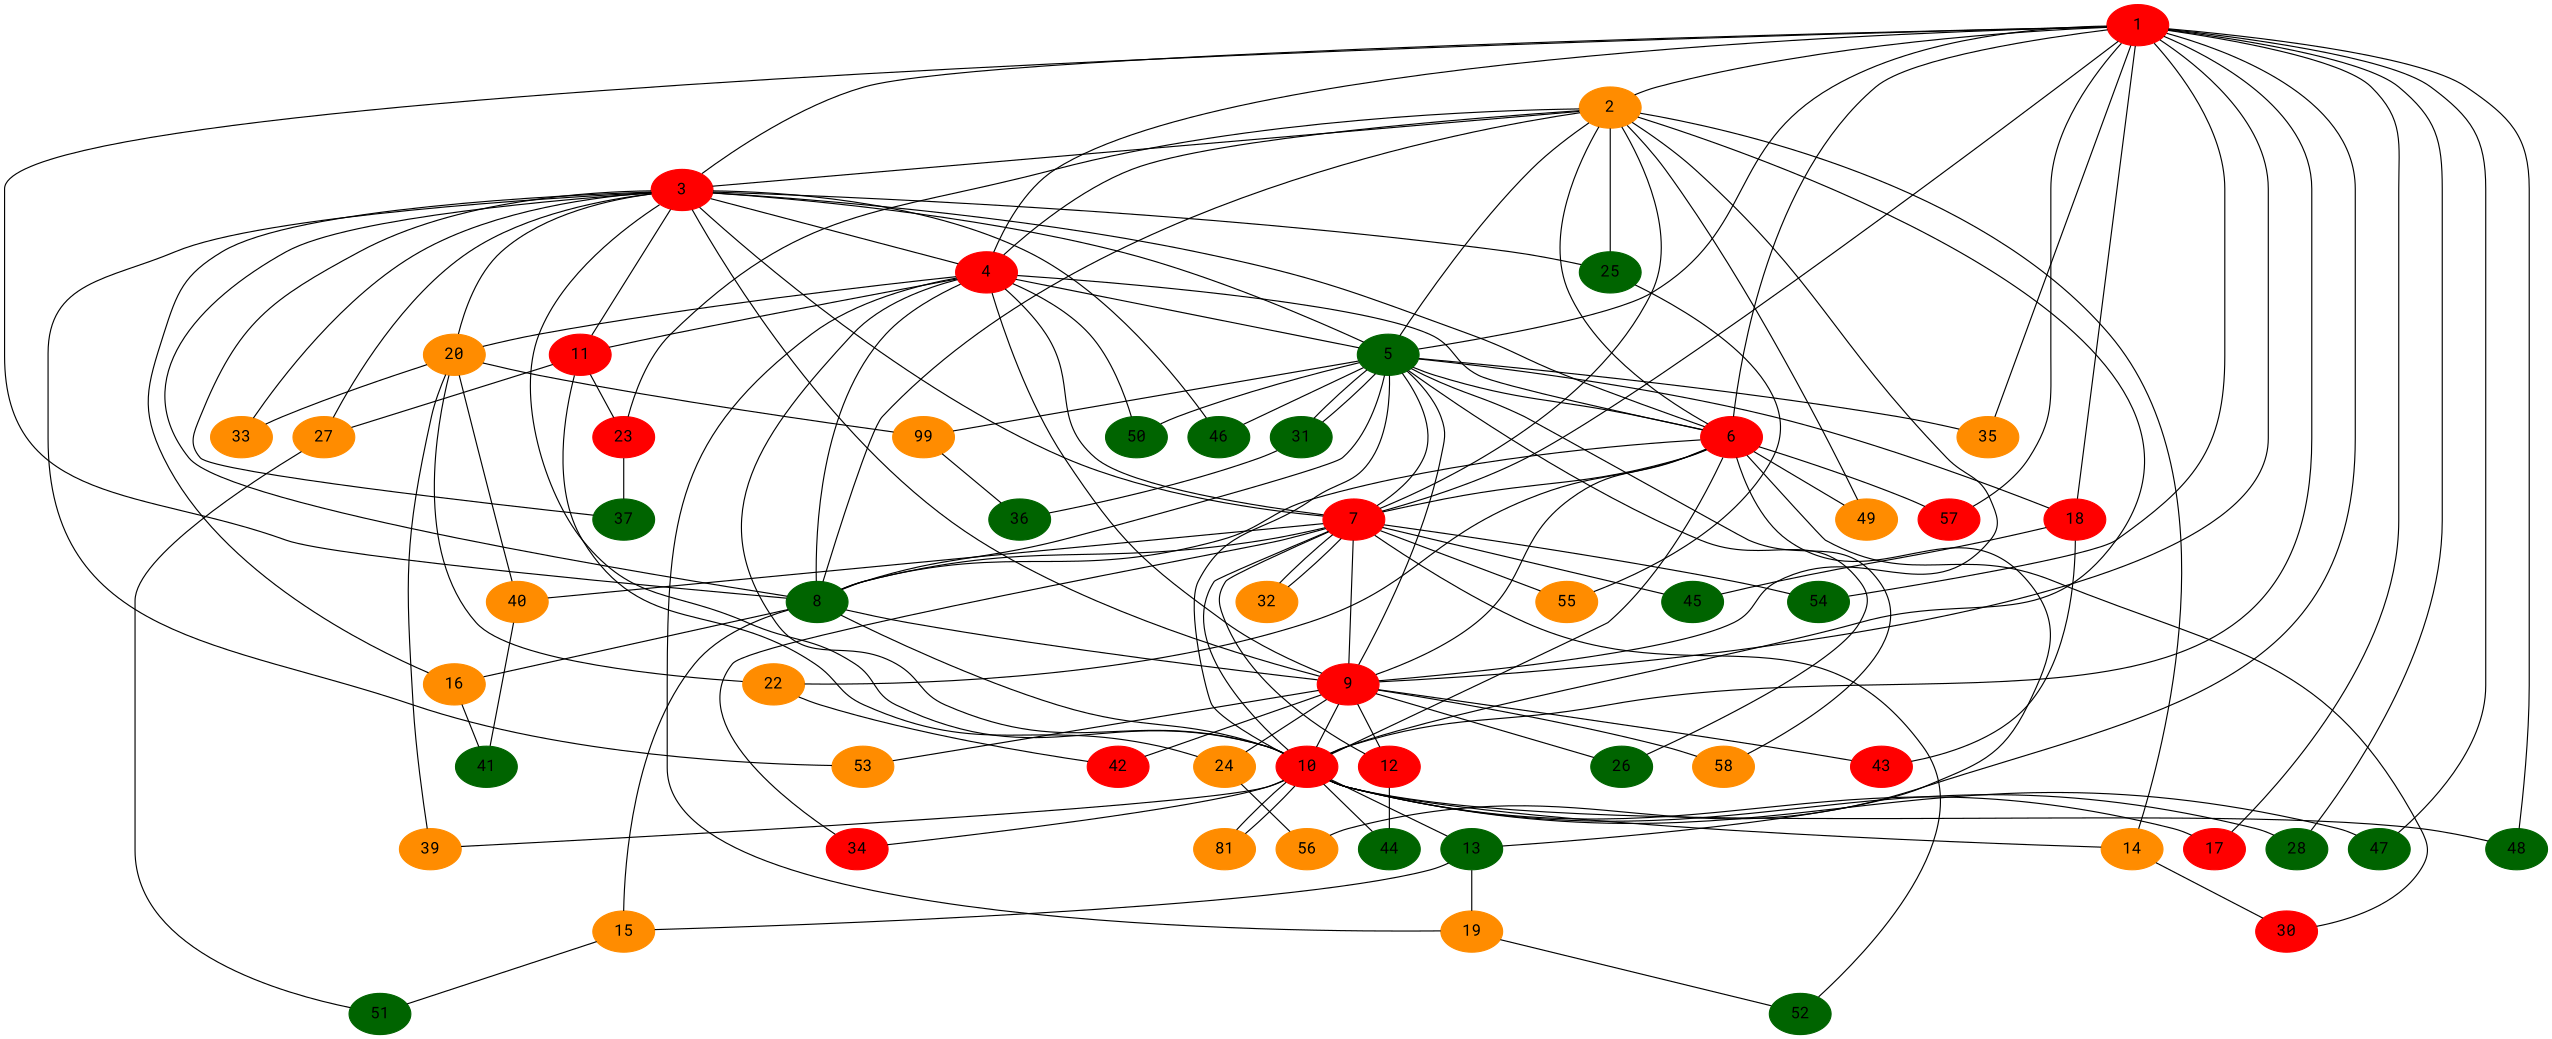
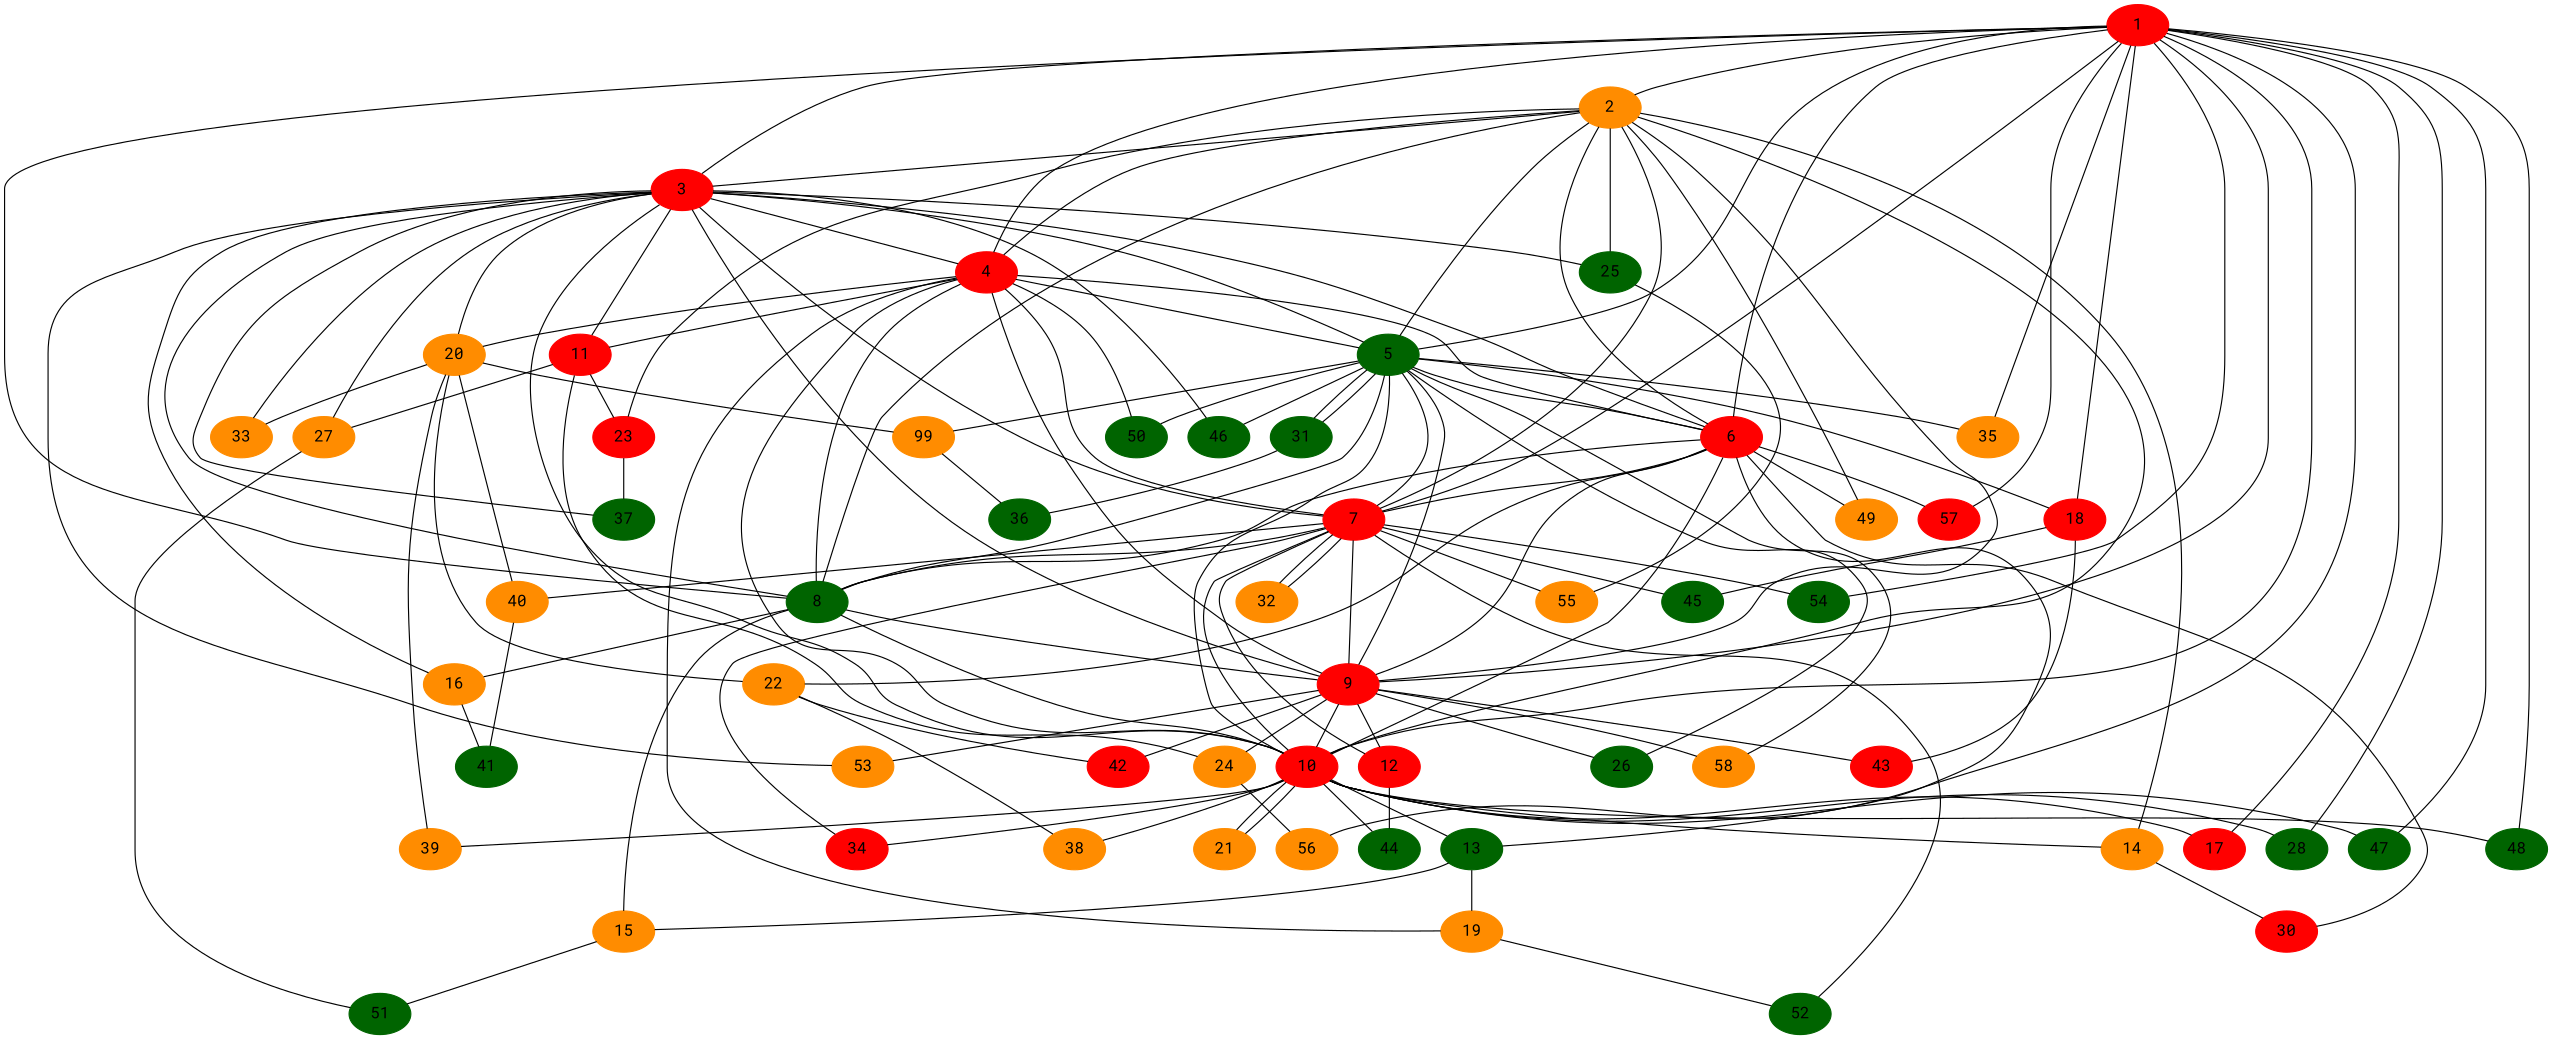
none -> (1075, 849)
(1225, 849) -> (1225, 849)
